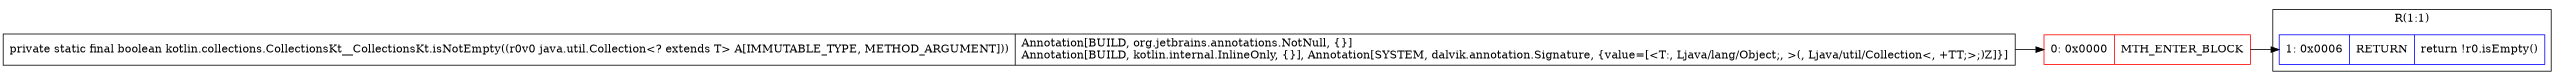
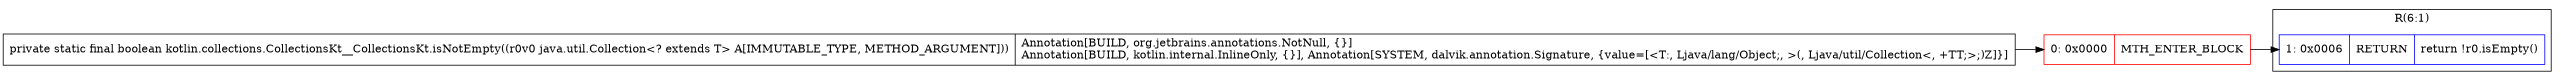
(2412, 19) -> (2412, 19)
